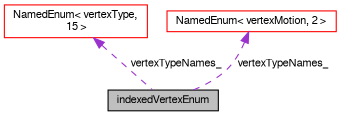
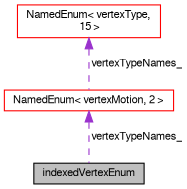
(127, 67) -> (89, 69)
